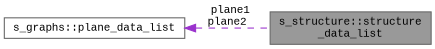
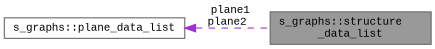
(351, 28) -> (351, 28)
